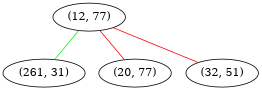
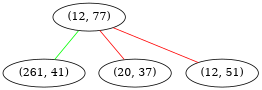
(44, 73) -> (44, 73)
(135, 73) -> (135, 73)
(222, 73) -> (222, 73)
